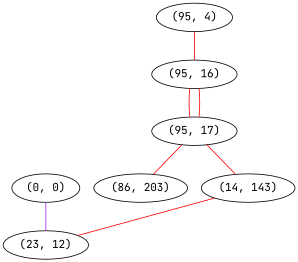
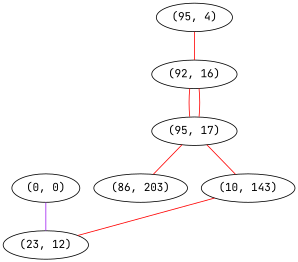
(194, 74) -> (194, 74)
(248, 188) -> (248, 188)
